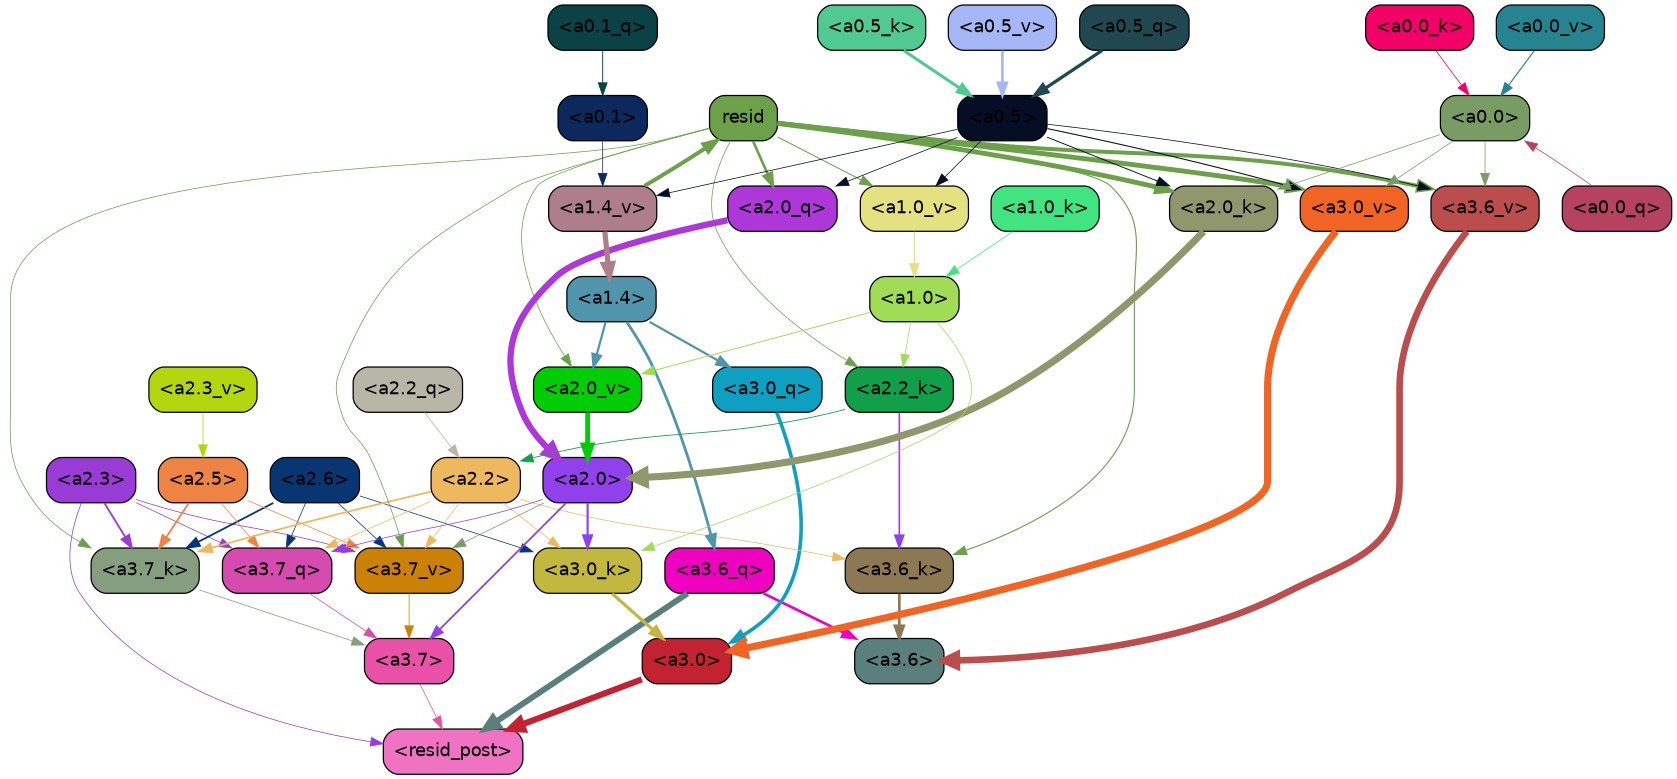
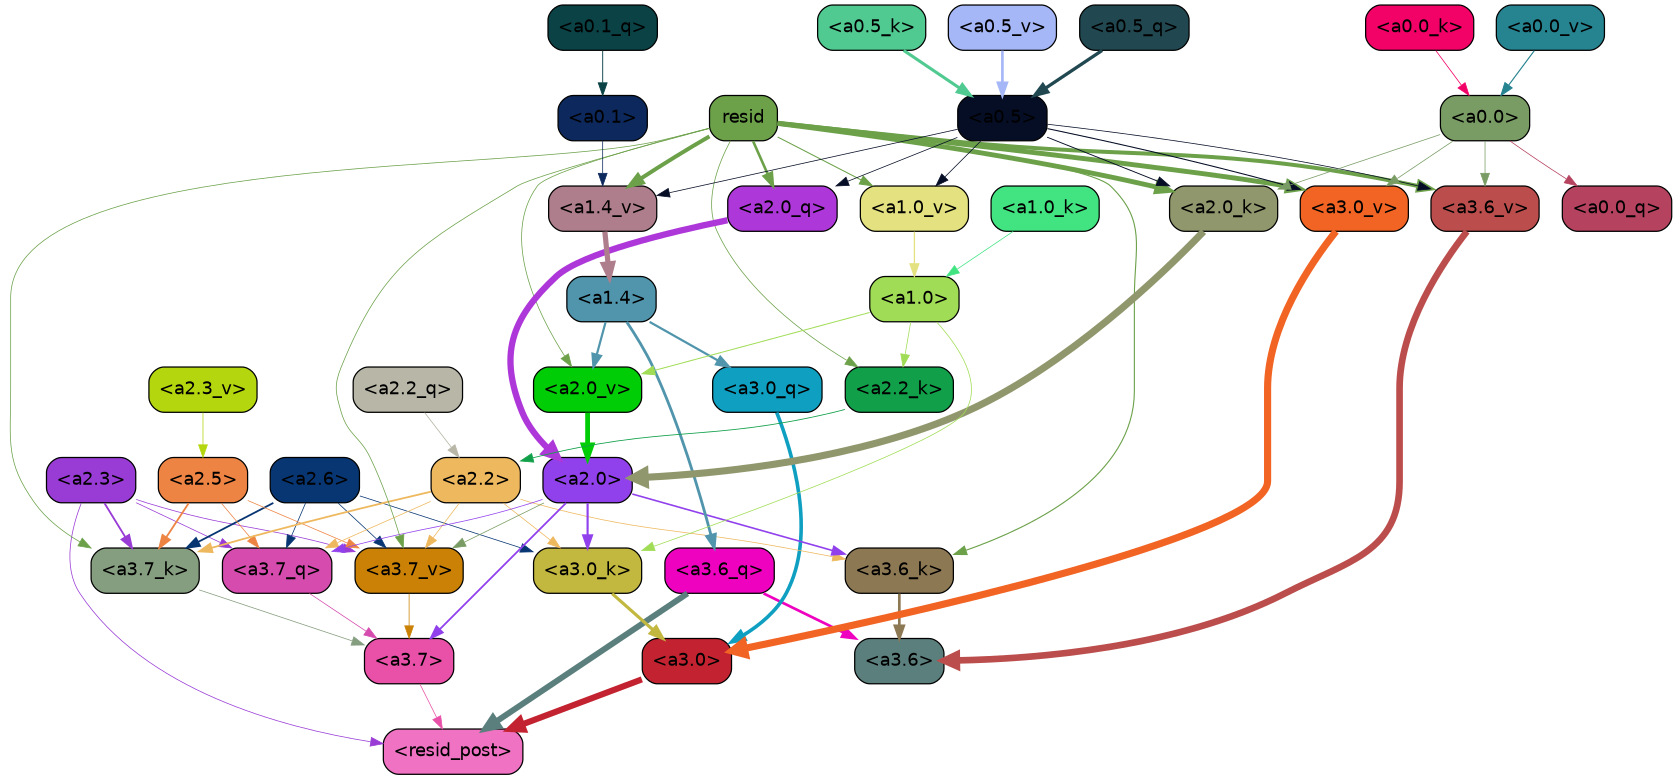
(675, 167) -> (675, 157)
(1564, 167) -> (1538, 160)
(899, 474) -> (742, 525)
